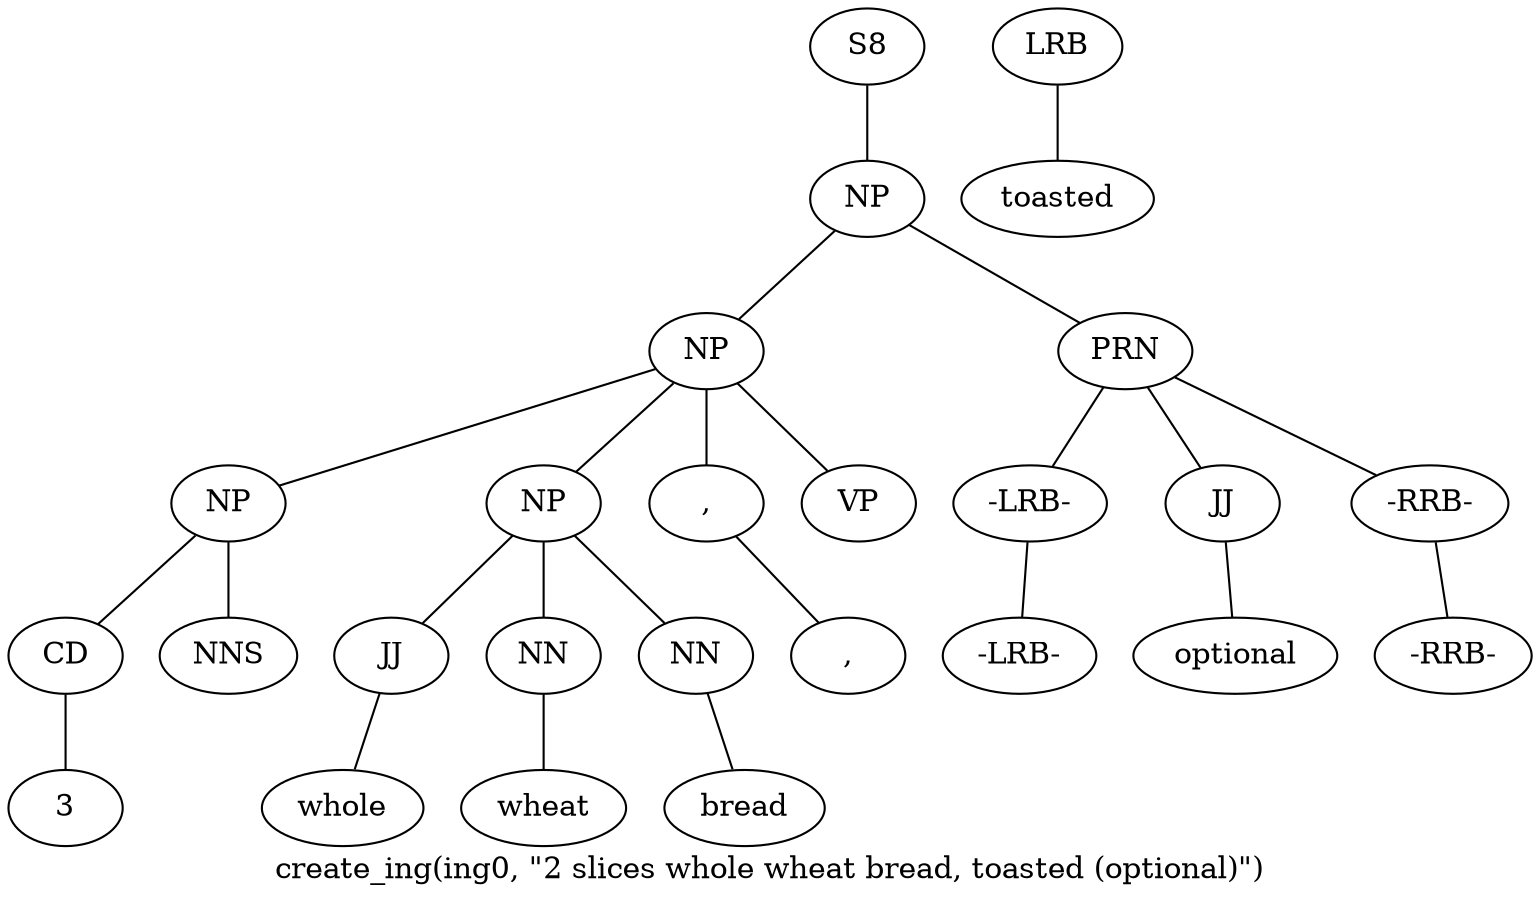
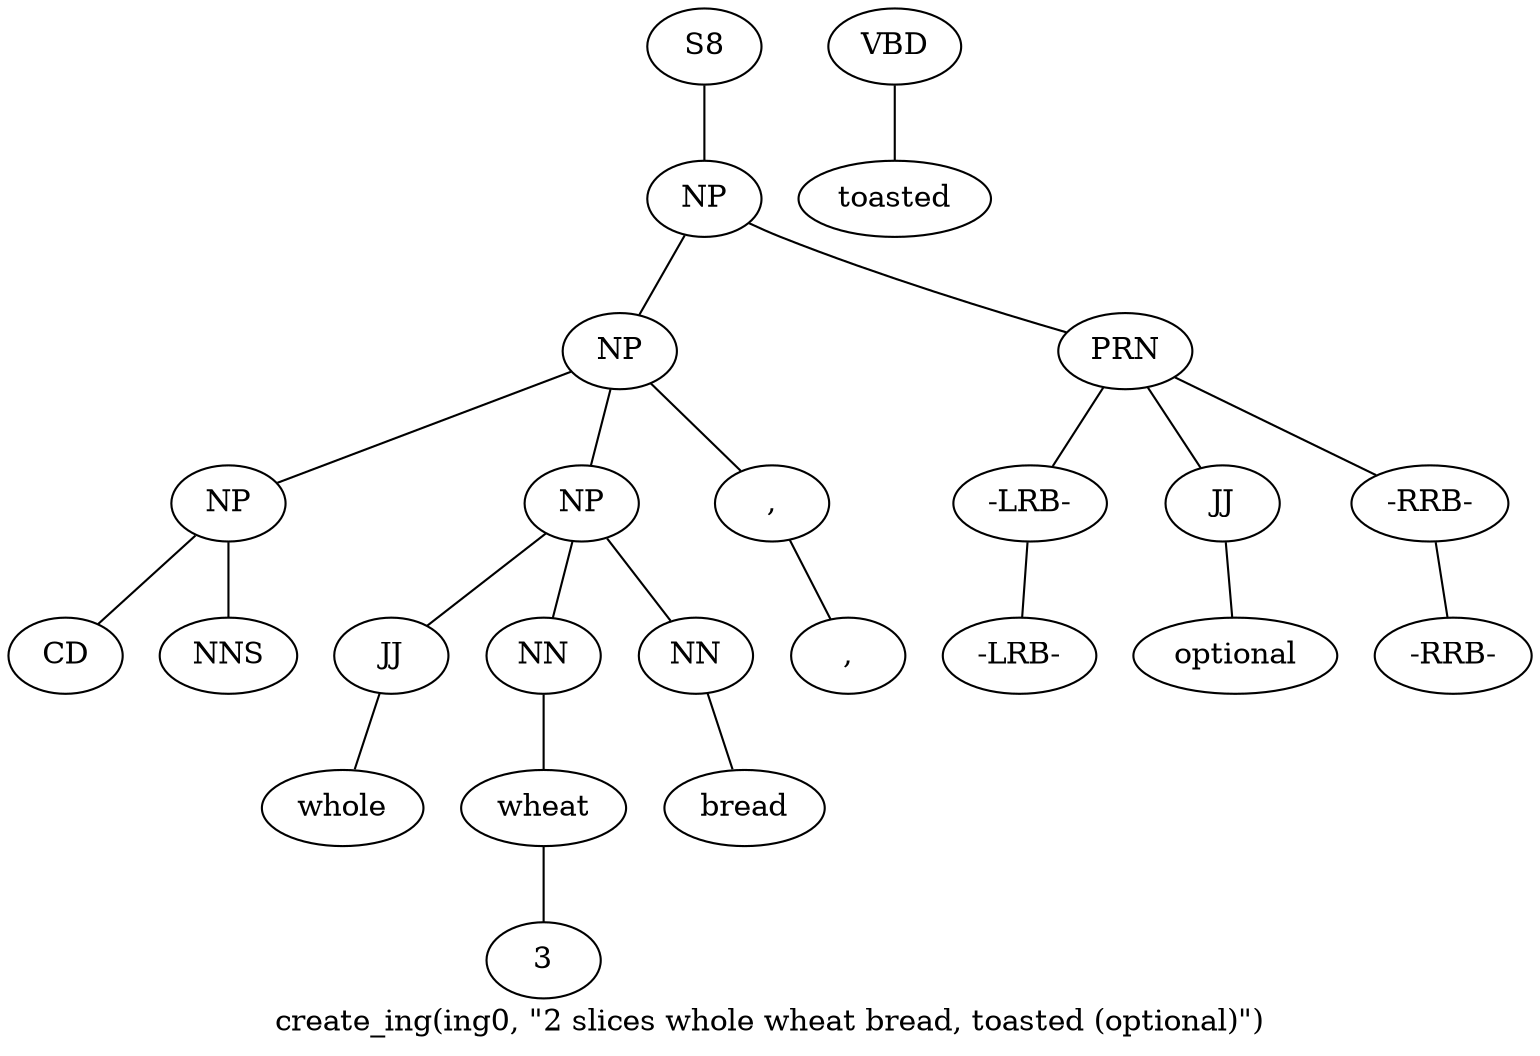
(1058, 47) -> (895, 47)
(859, 503) -> none
(66, 732) -> (544, 884)
